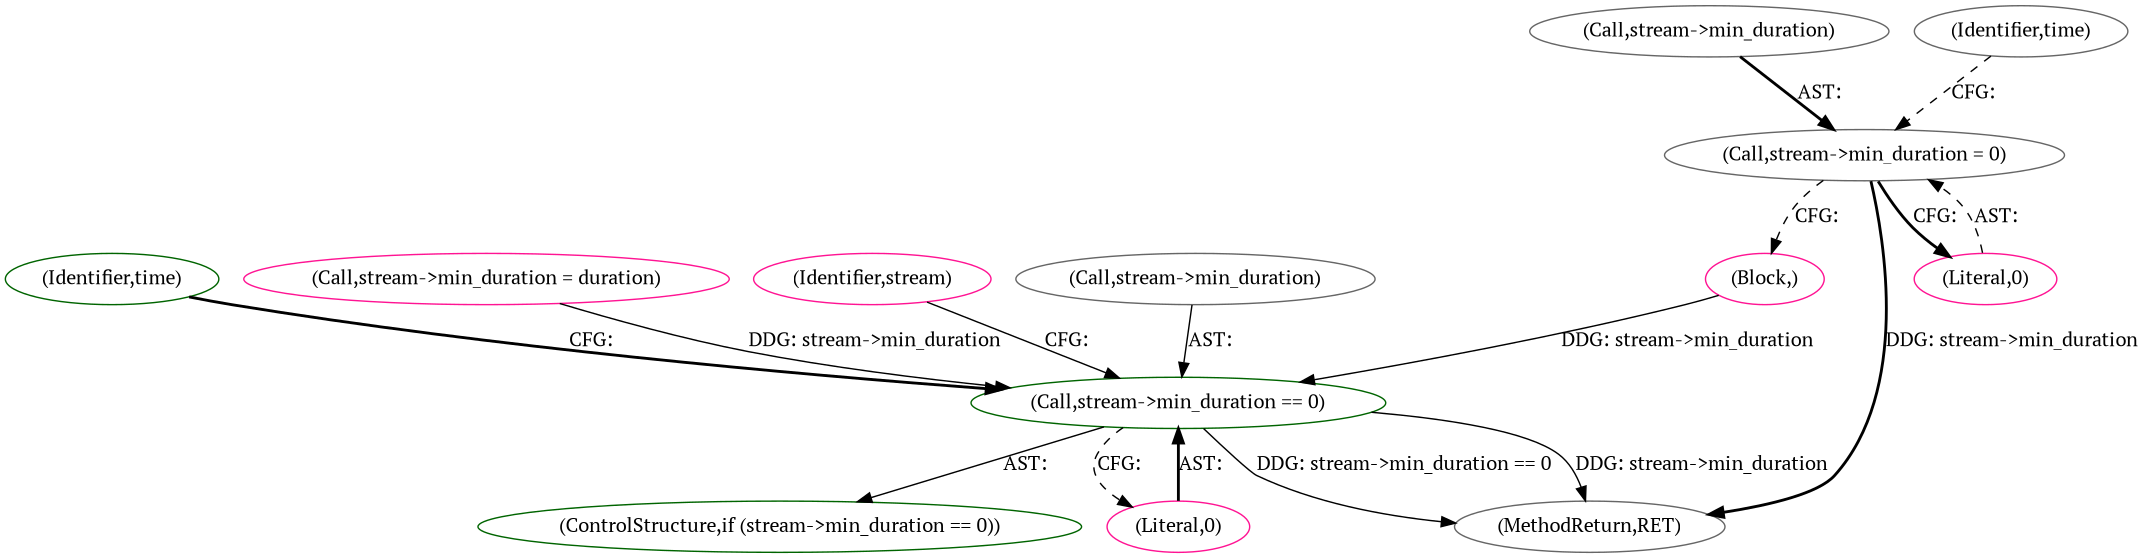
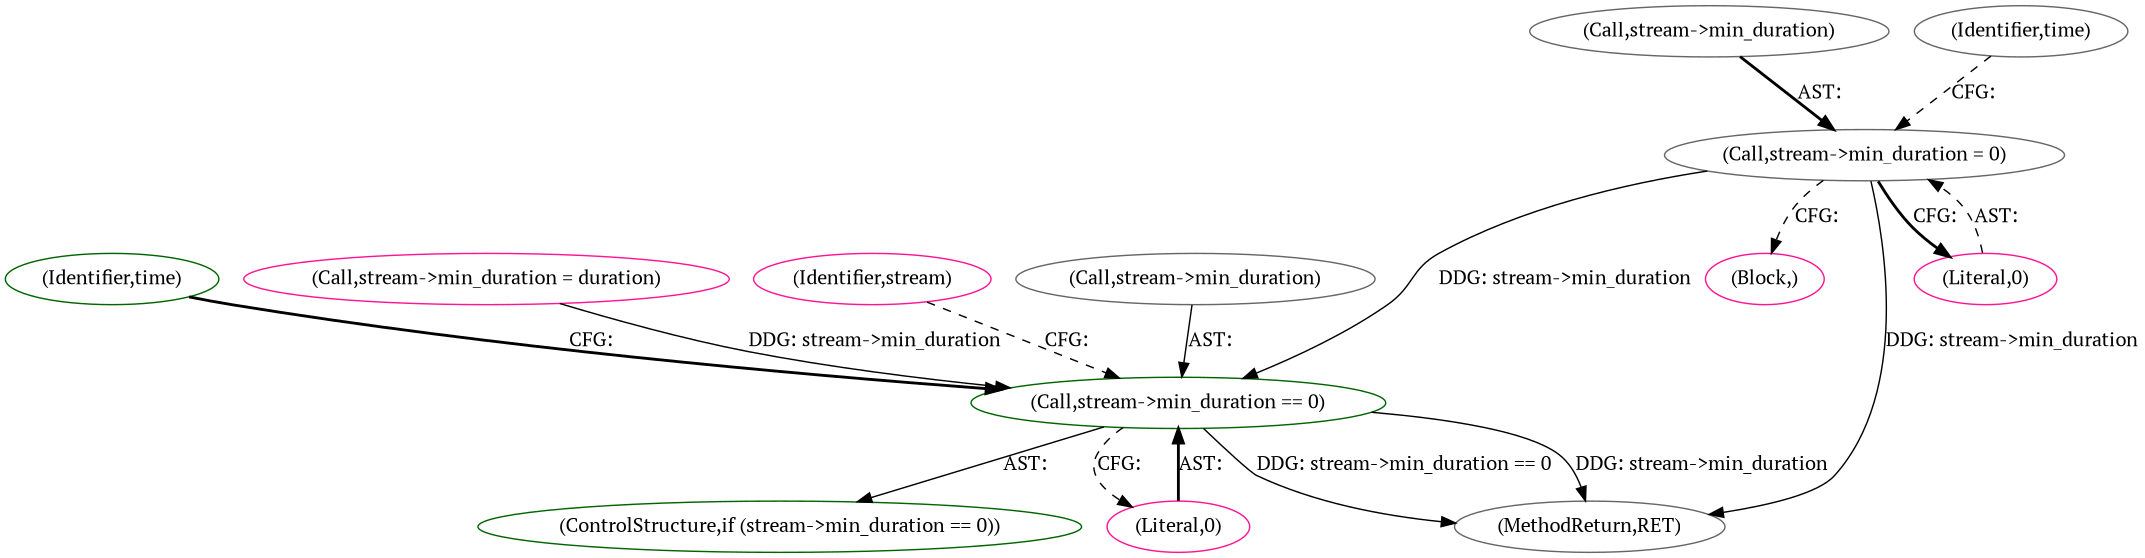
(1016, 337) -> (1016, 337)
(1517, 342) -> (1466, 240)
(1876, 392) -> (1876, 392)
